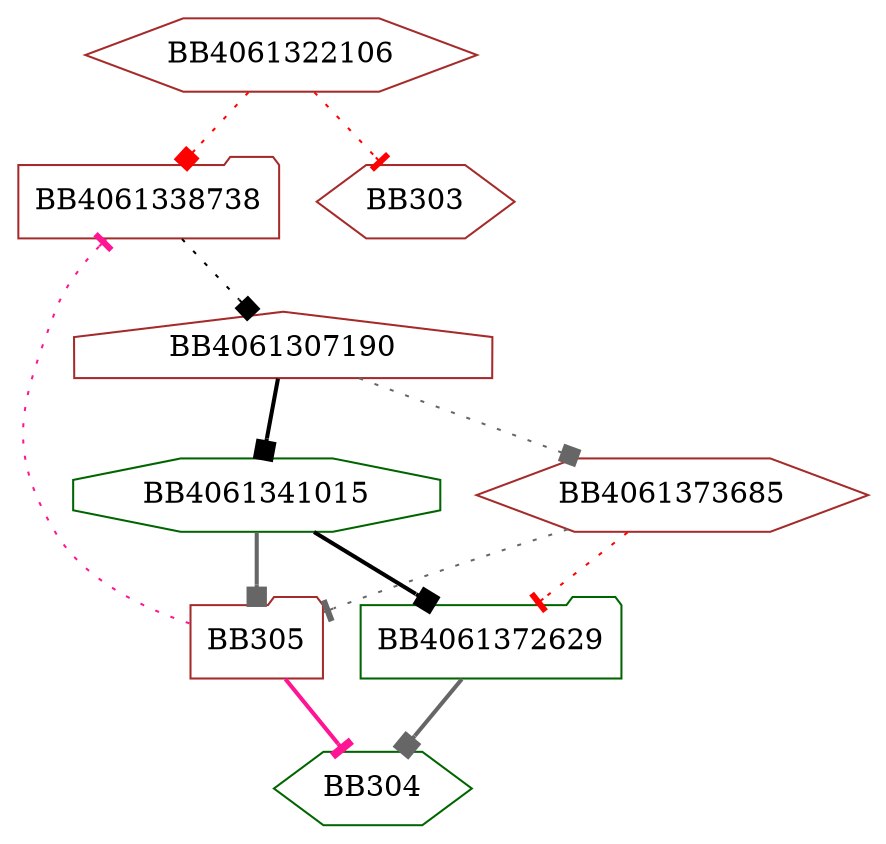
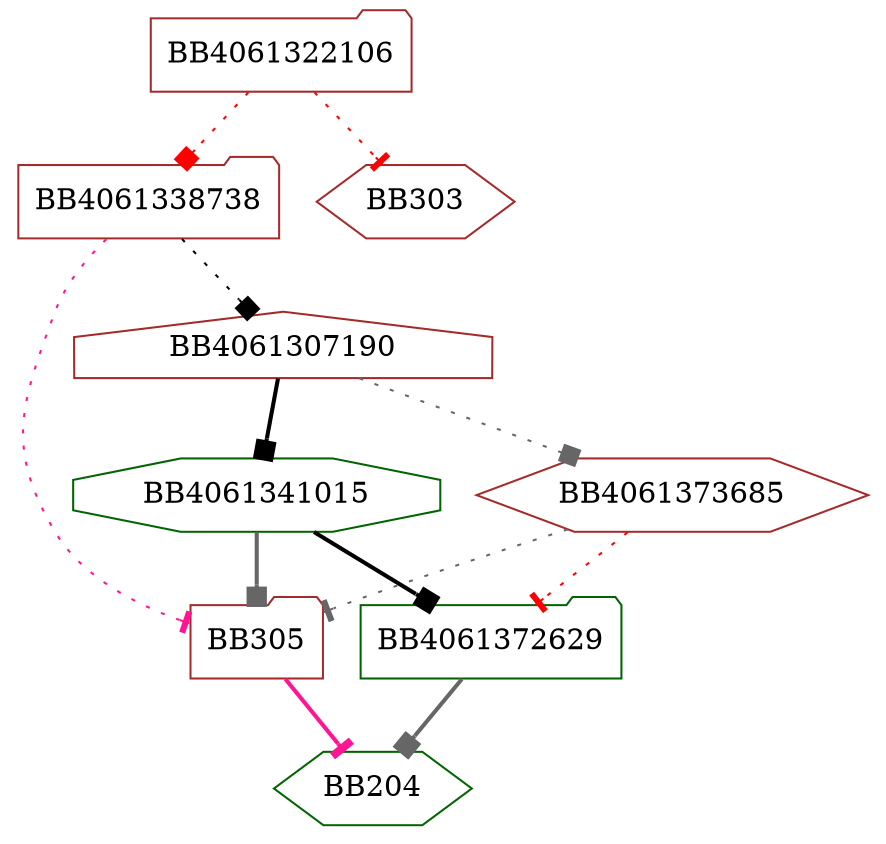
(281, 55) -> (281, 55)
(27, 466) -> (25, 455)
(373, 789) -> (373, 789)
